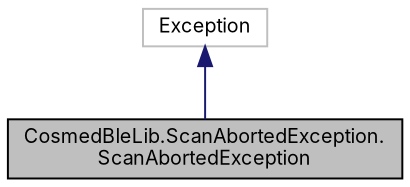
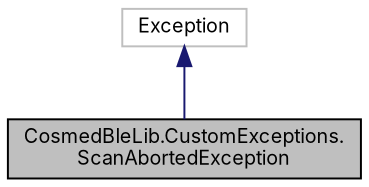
(205, 149) -> (184, 149)
